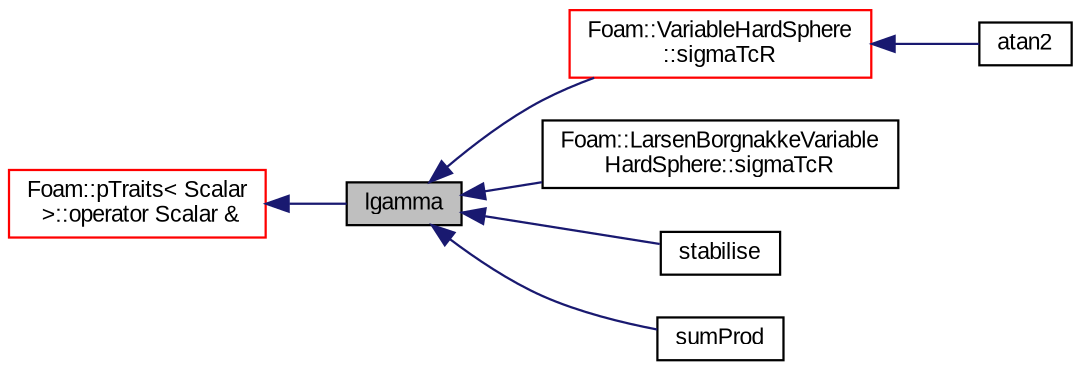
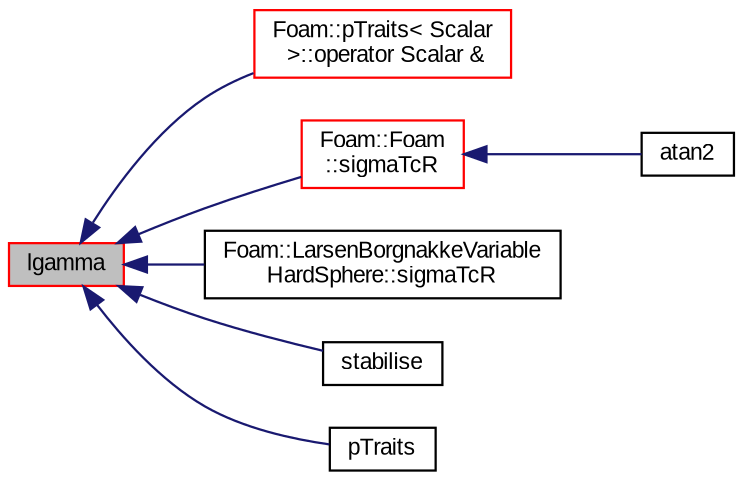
(720, 44) -> (383, 154)
(318, 204) -> (161, 135)
(404, 204) -> (66, 265)
(720, 339) -> (383, 449)
